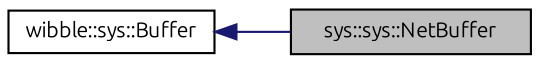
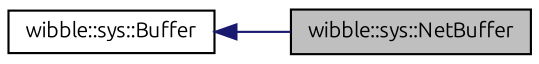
(411, 32) -> (411, 32)
